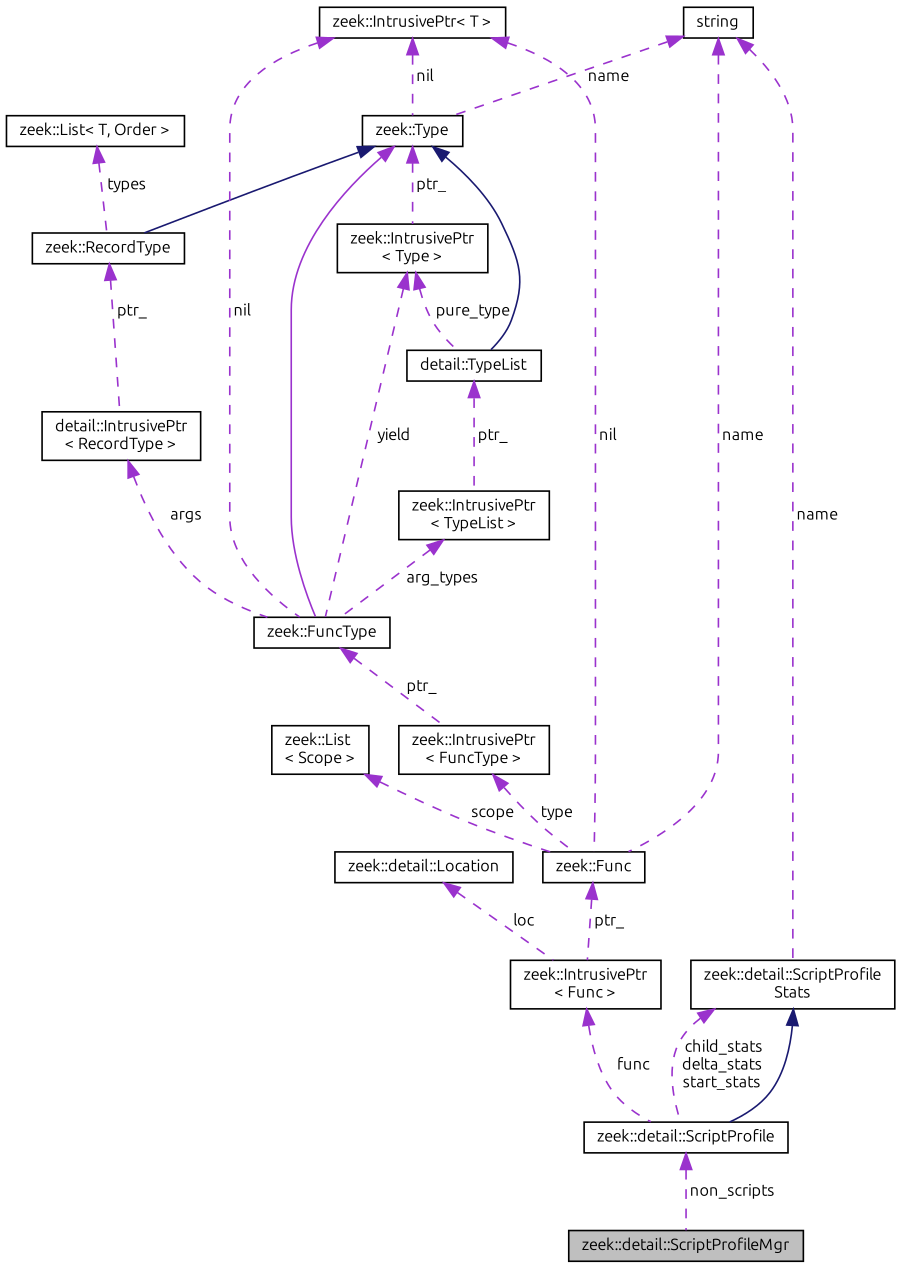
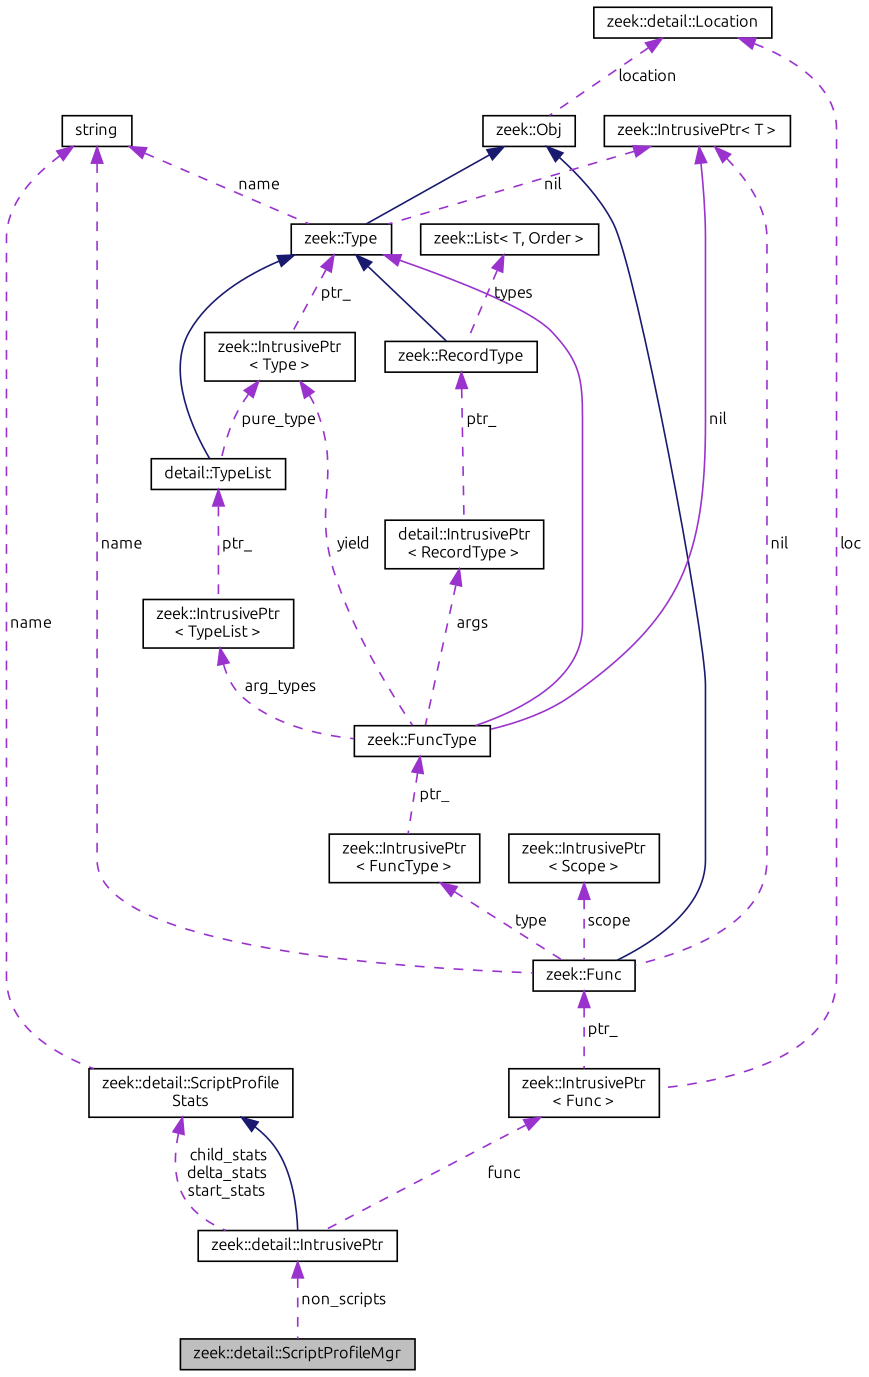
none -> (529, 131)
(230, 320) -> (701, 497)
(320, 750) -> (584, 858)
(686, 1137) -> (298, 1246)
